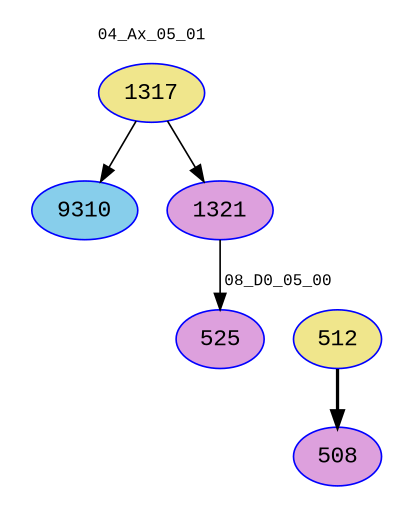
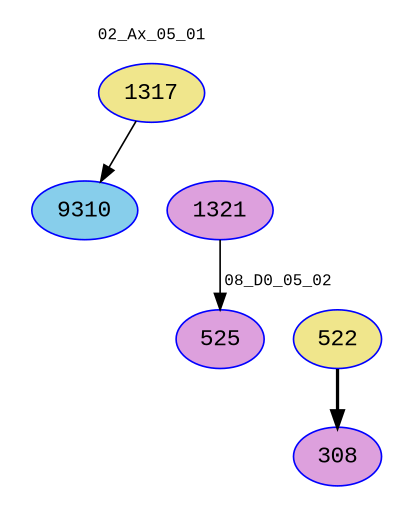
(152, 35) -> (152, 35)
(181, 144) -> none
(279, 281) -> (279, 281)
(338, 339) -> (338, 339)
(338, 457) -> (338, 457)
